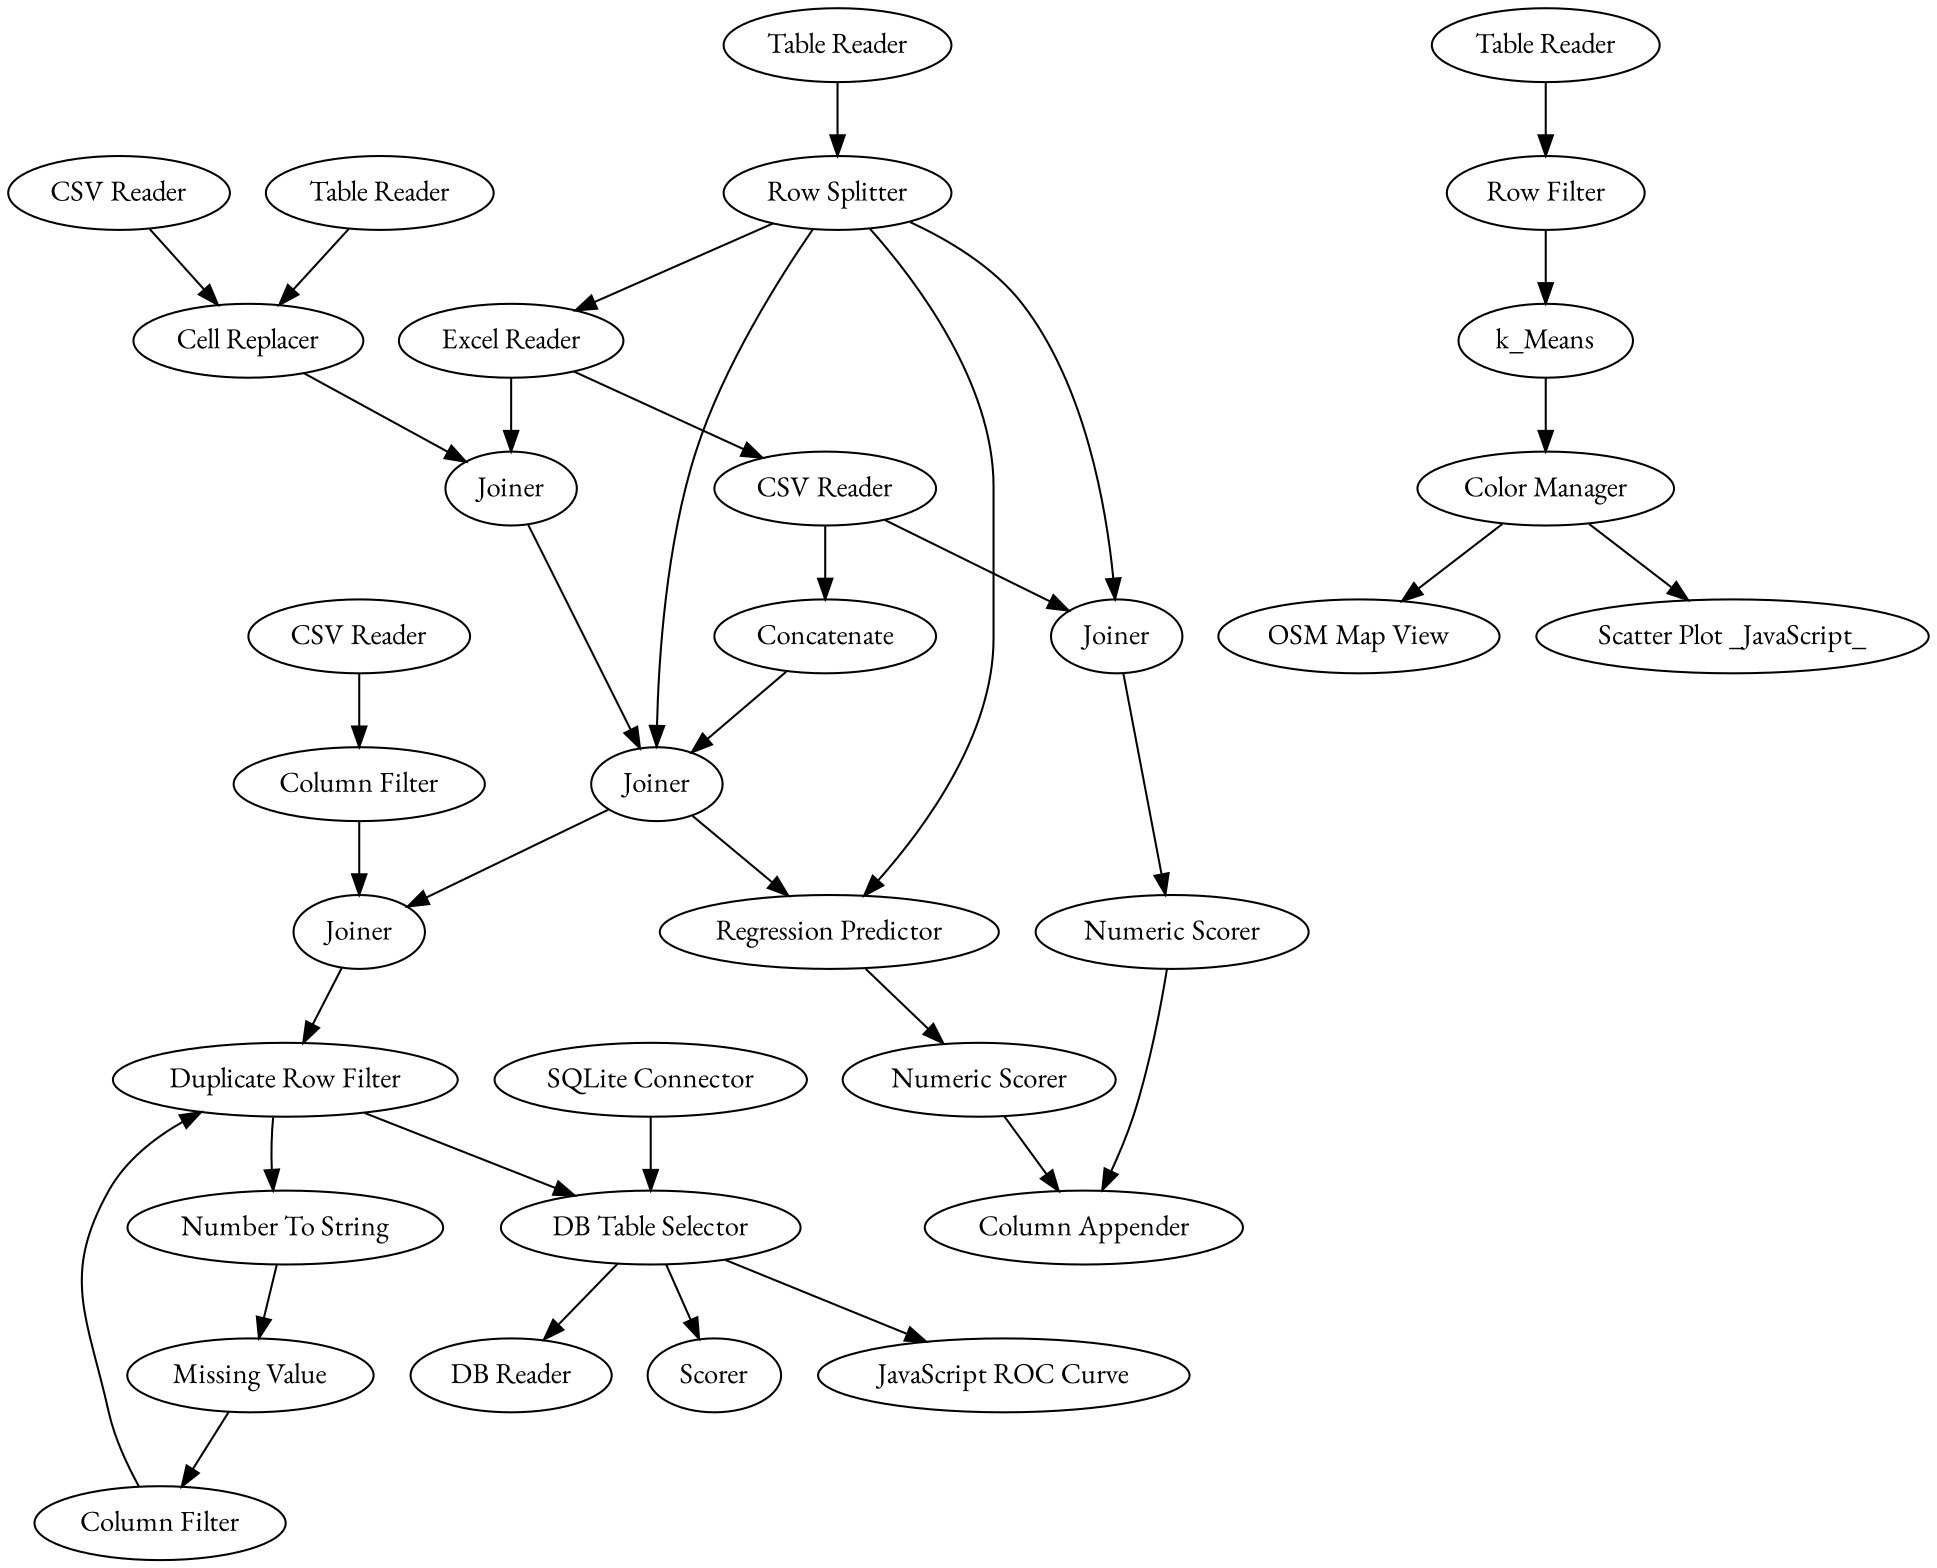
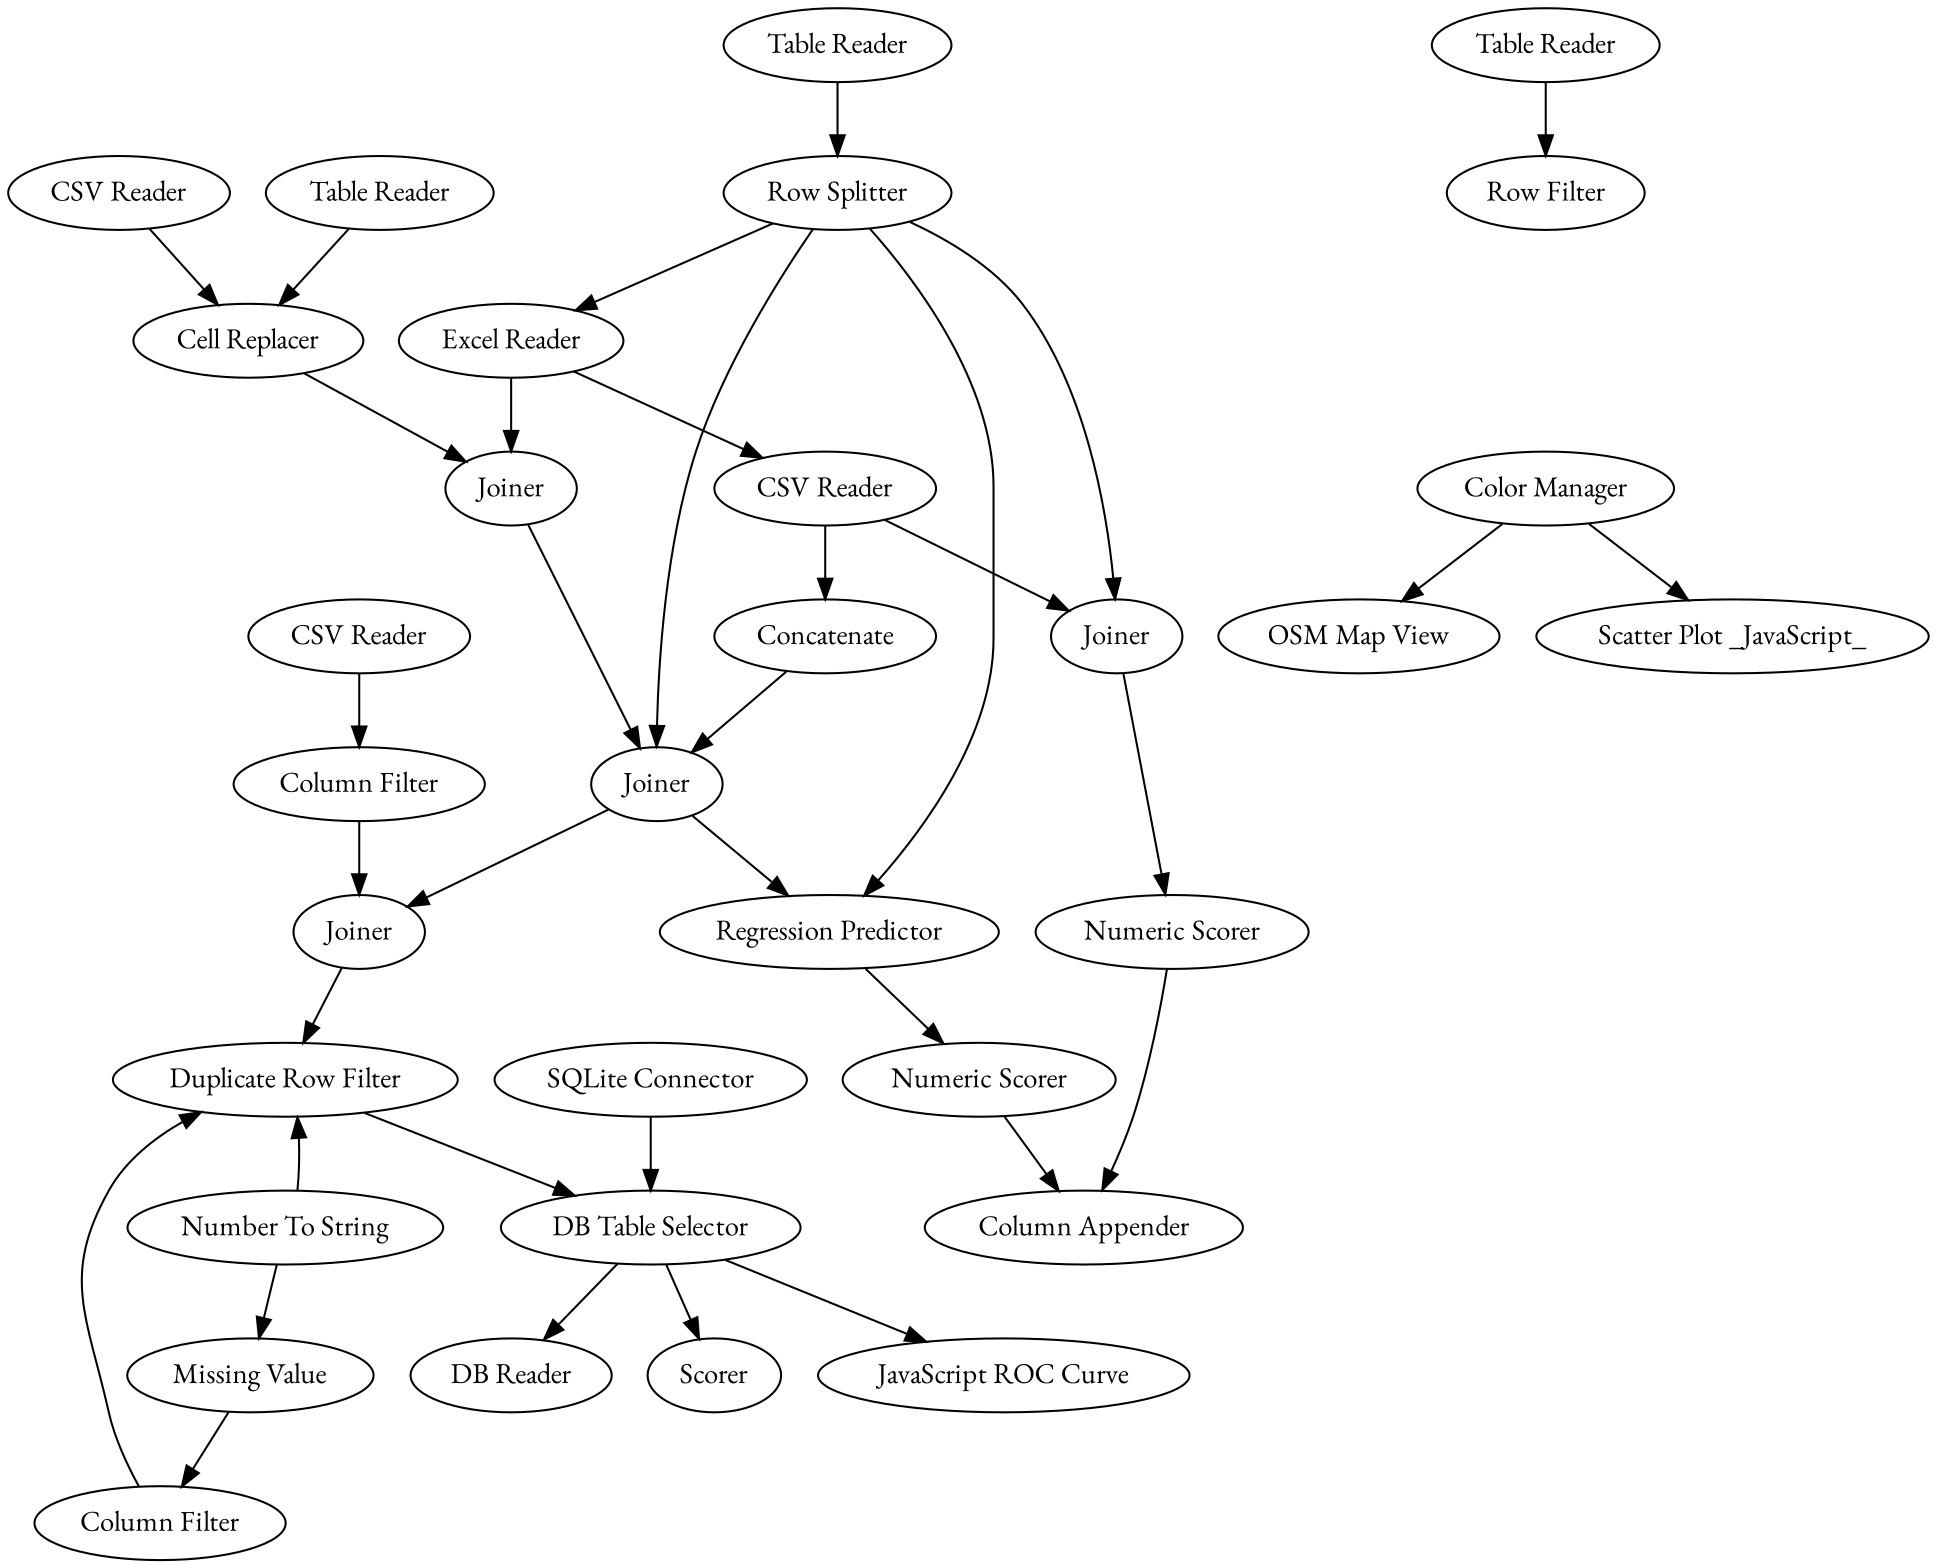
(1546, 341) -> none
(272, 1144) -> (299, 1164)
